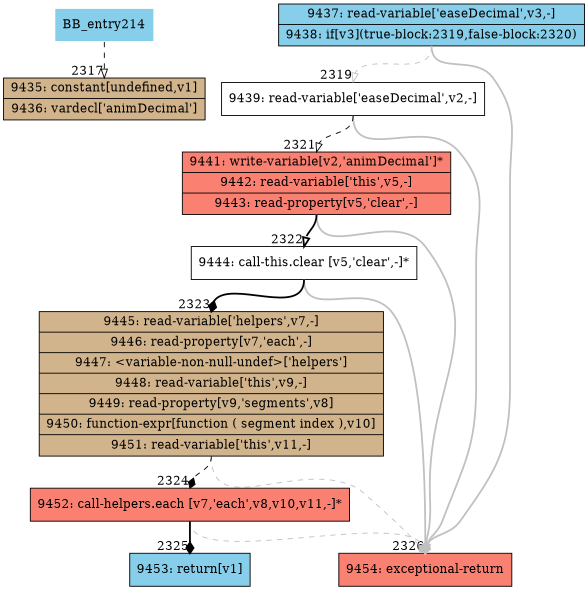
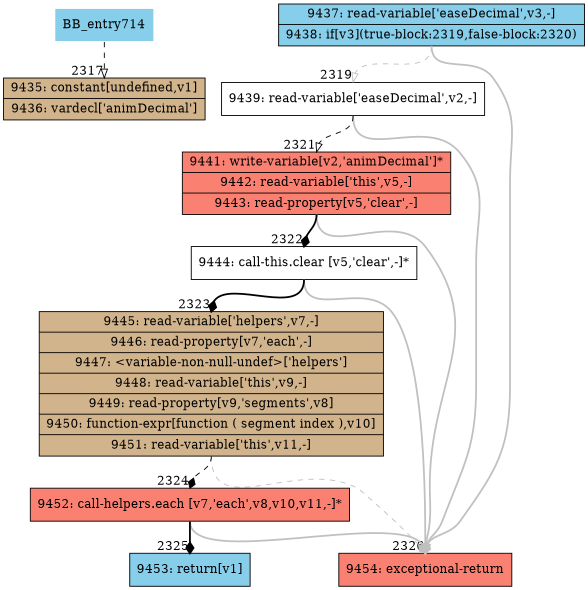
(104, 25) -> (104, 25)
(313, 226) -> (313, 226)
(303, 538) -> (303, 538)
